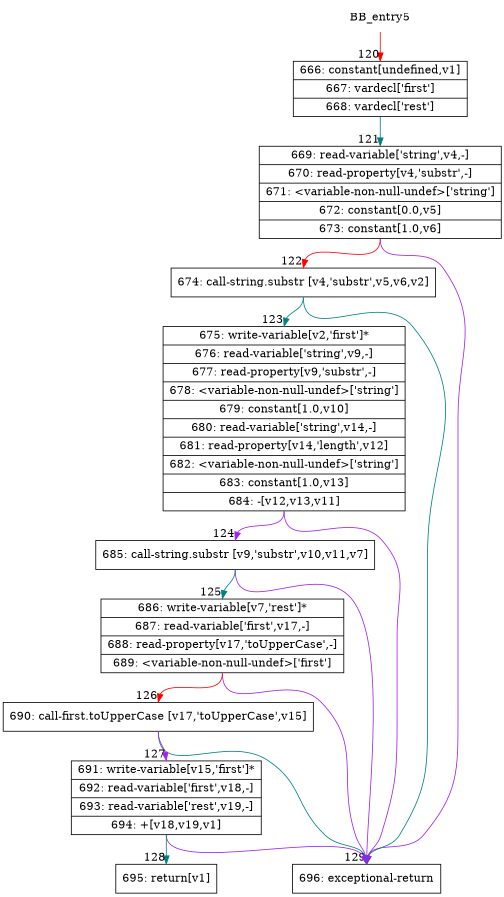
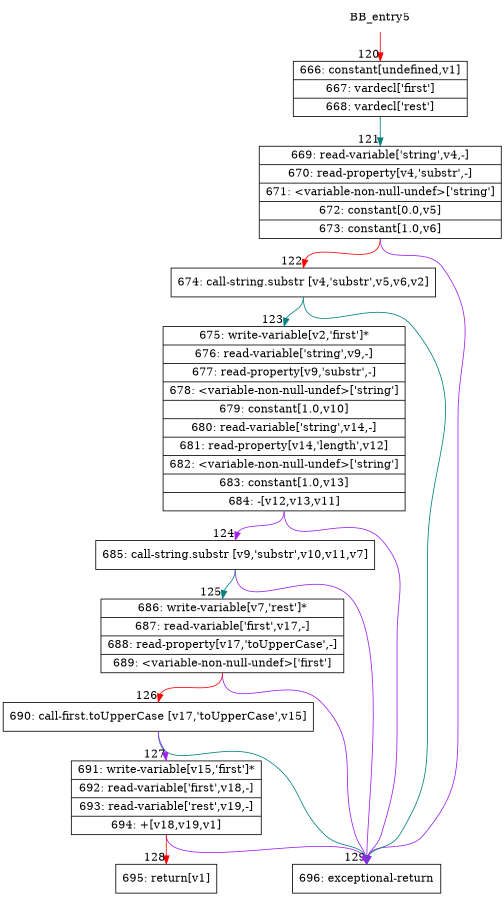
(166, 845) -> (166, 845)
